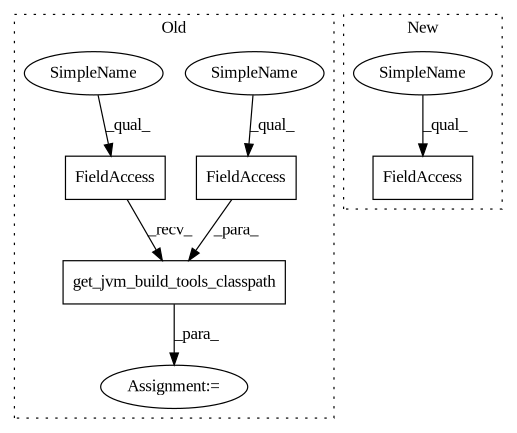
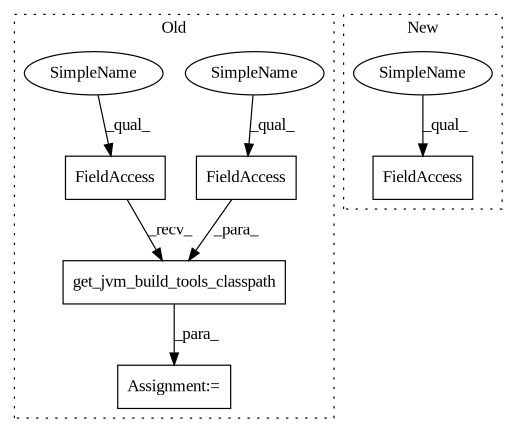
(174, 387) -> (174, 387)
